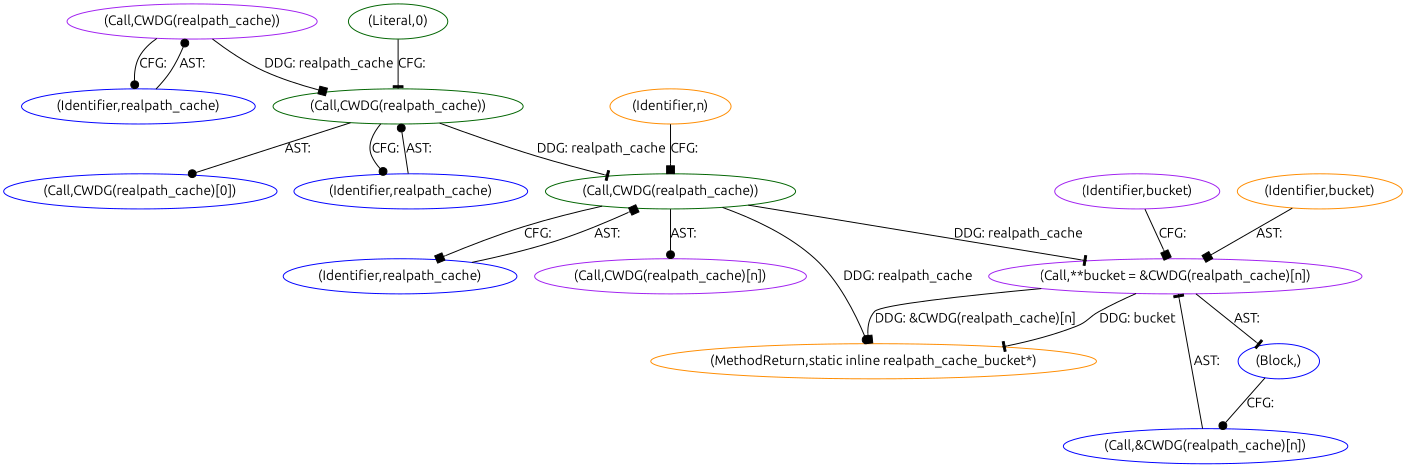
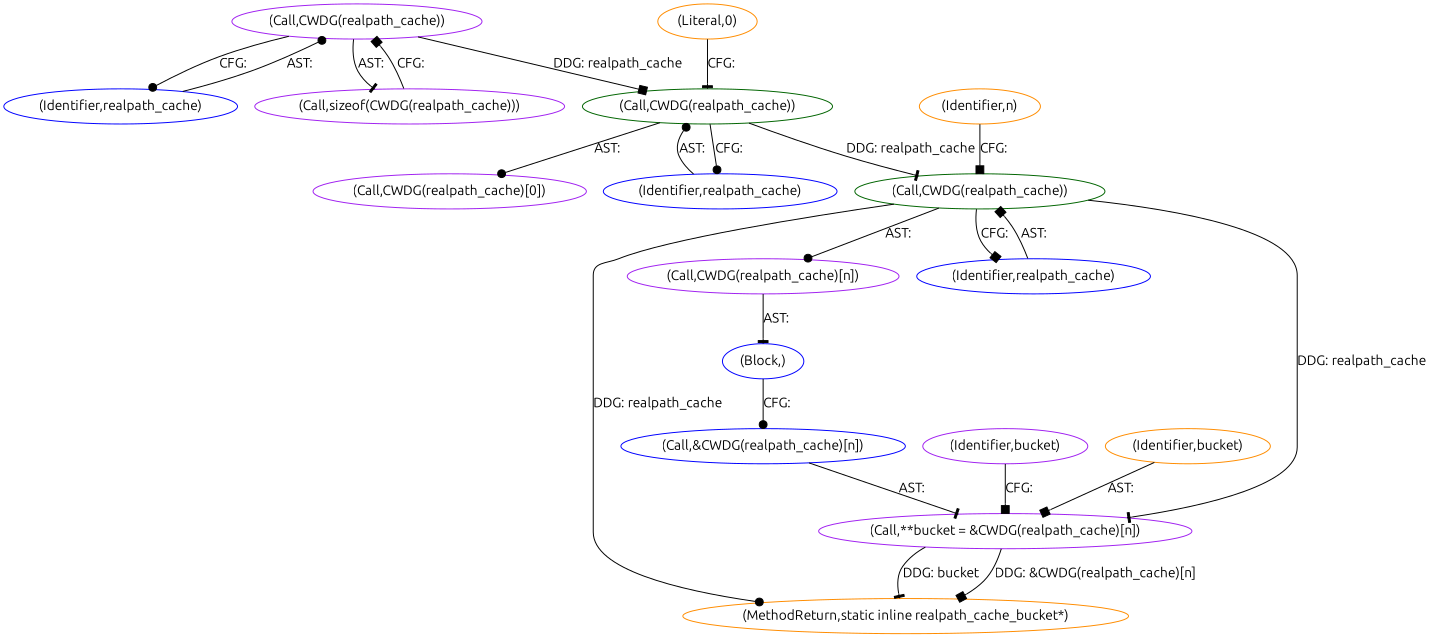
(398, 21) -> (707, 21)
none -> (410, 106)
(140, 191) -> (450, 191)
(1226, 318) -> (763, 316)
